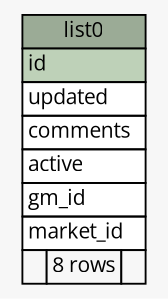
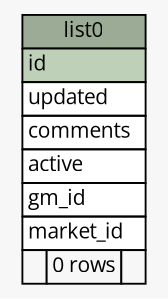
(84, 266) -> (84, 266)
